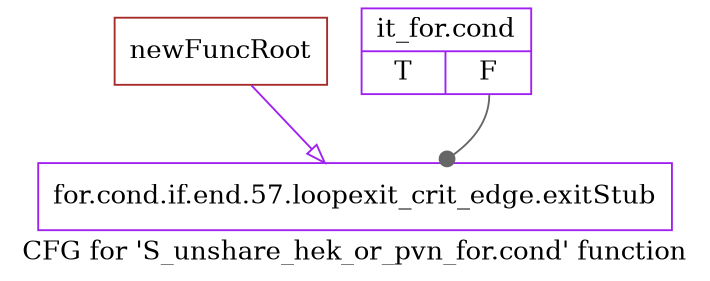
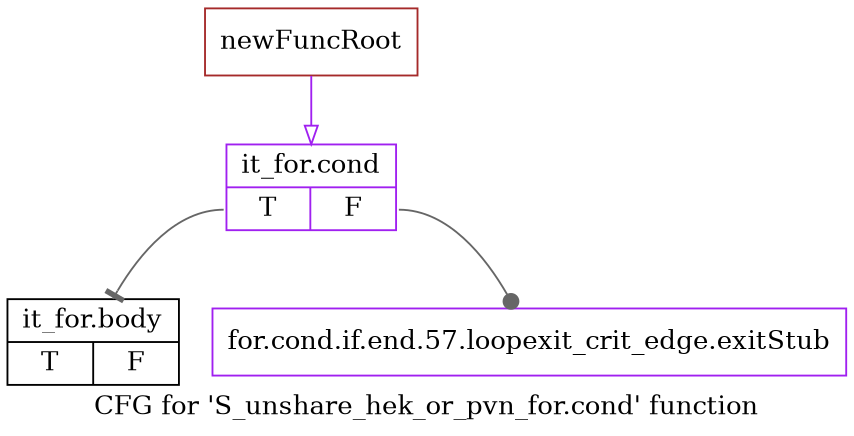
(282, 117) -> (311, 101)
none -> (93, 342)
